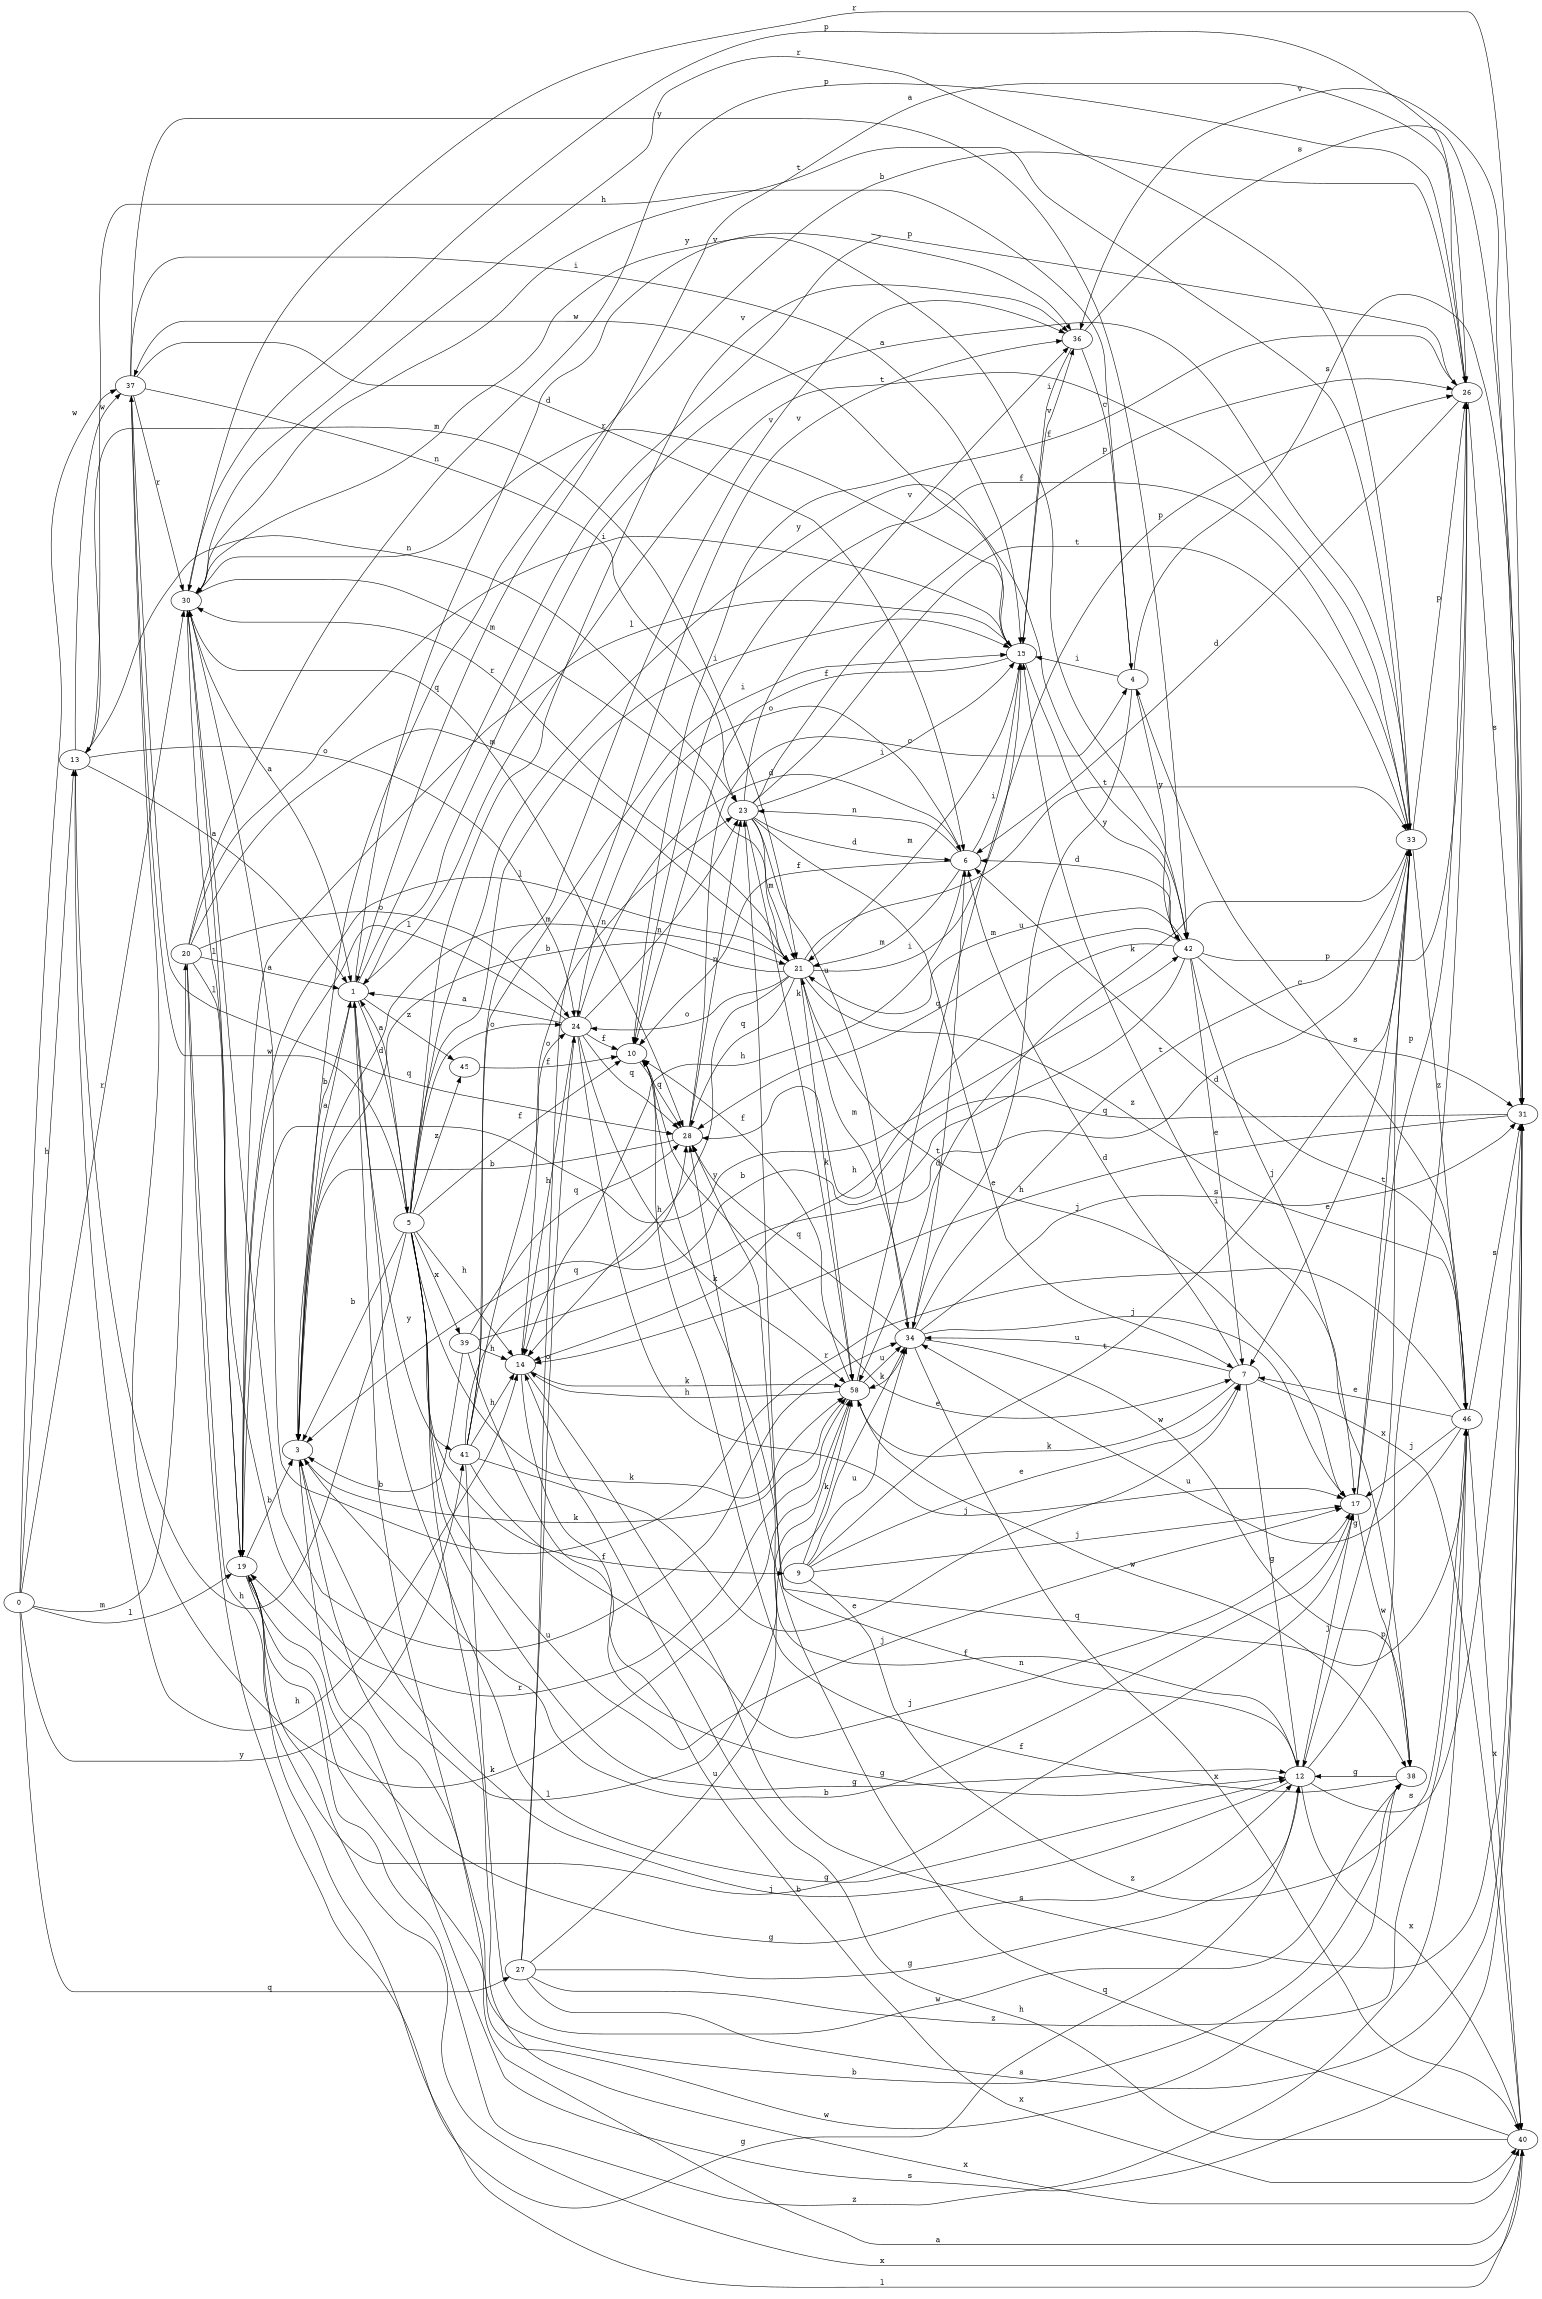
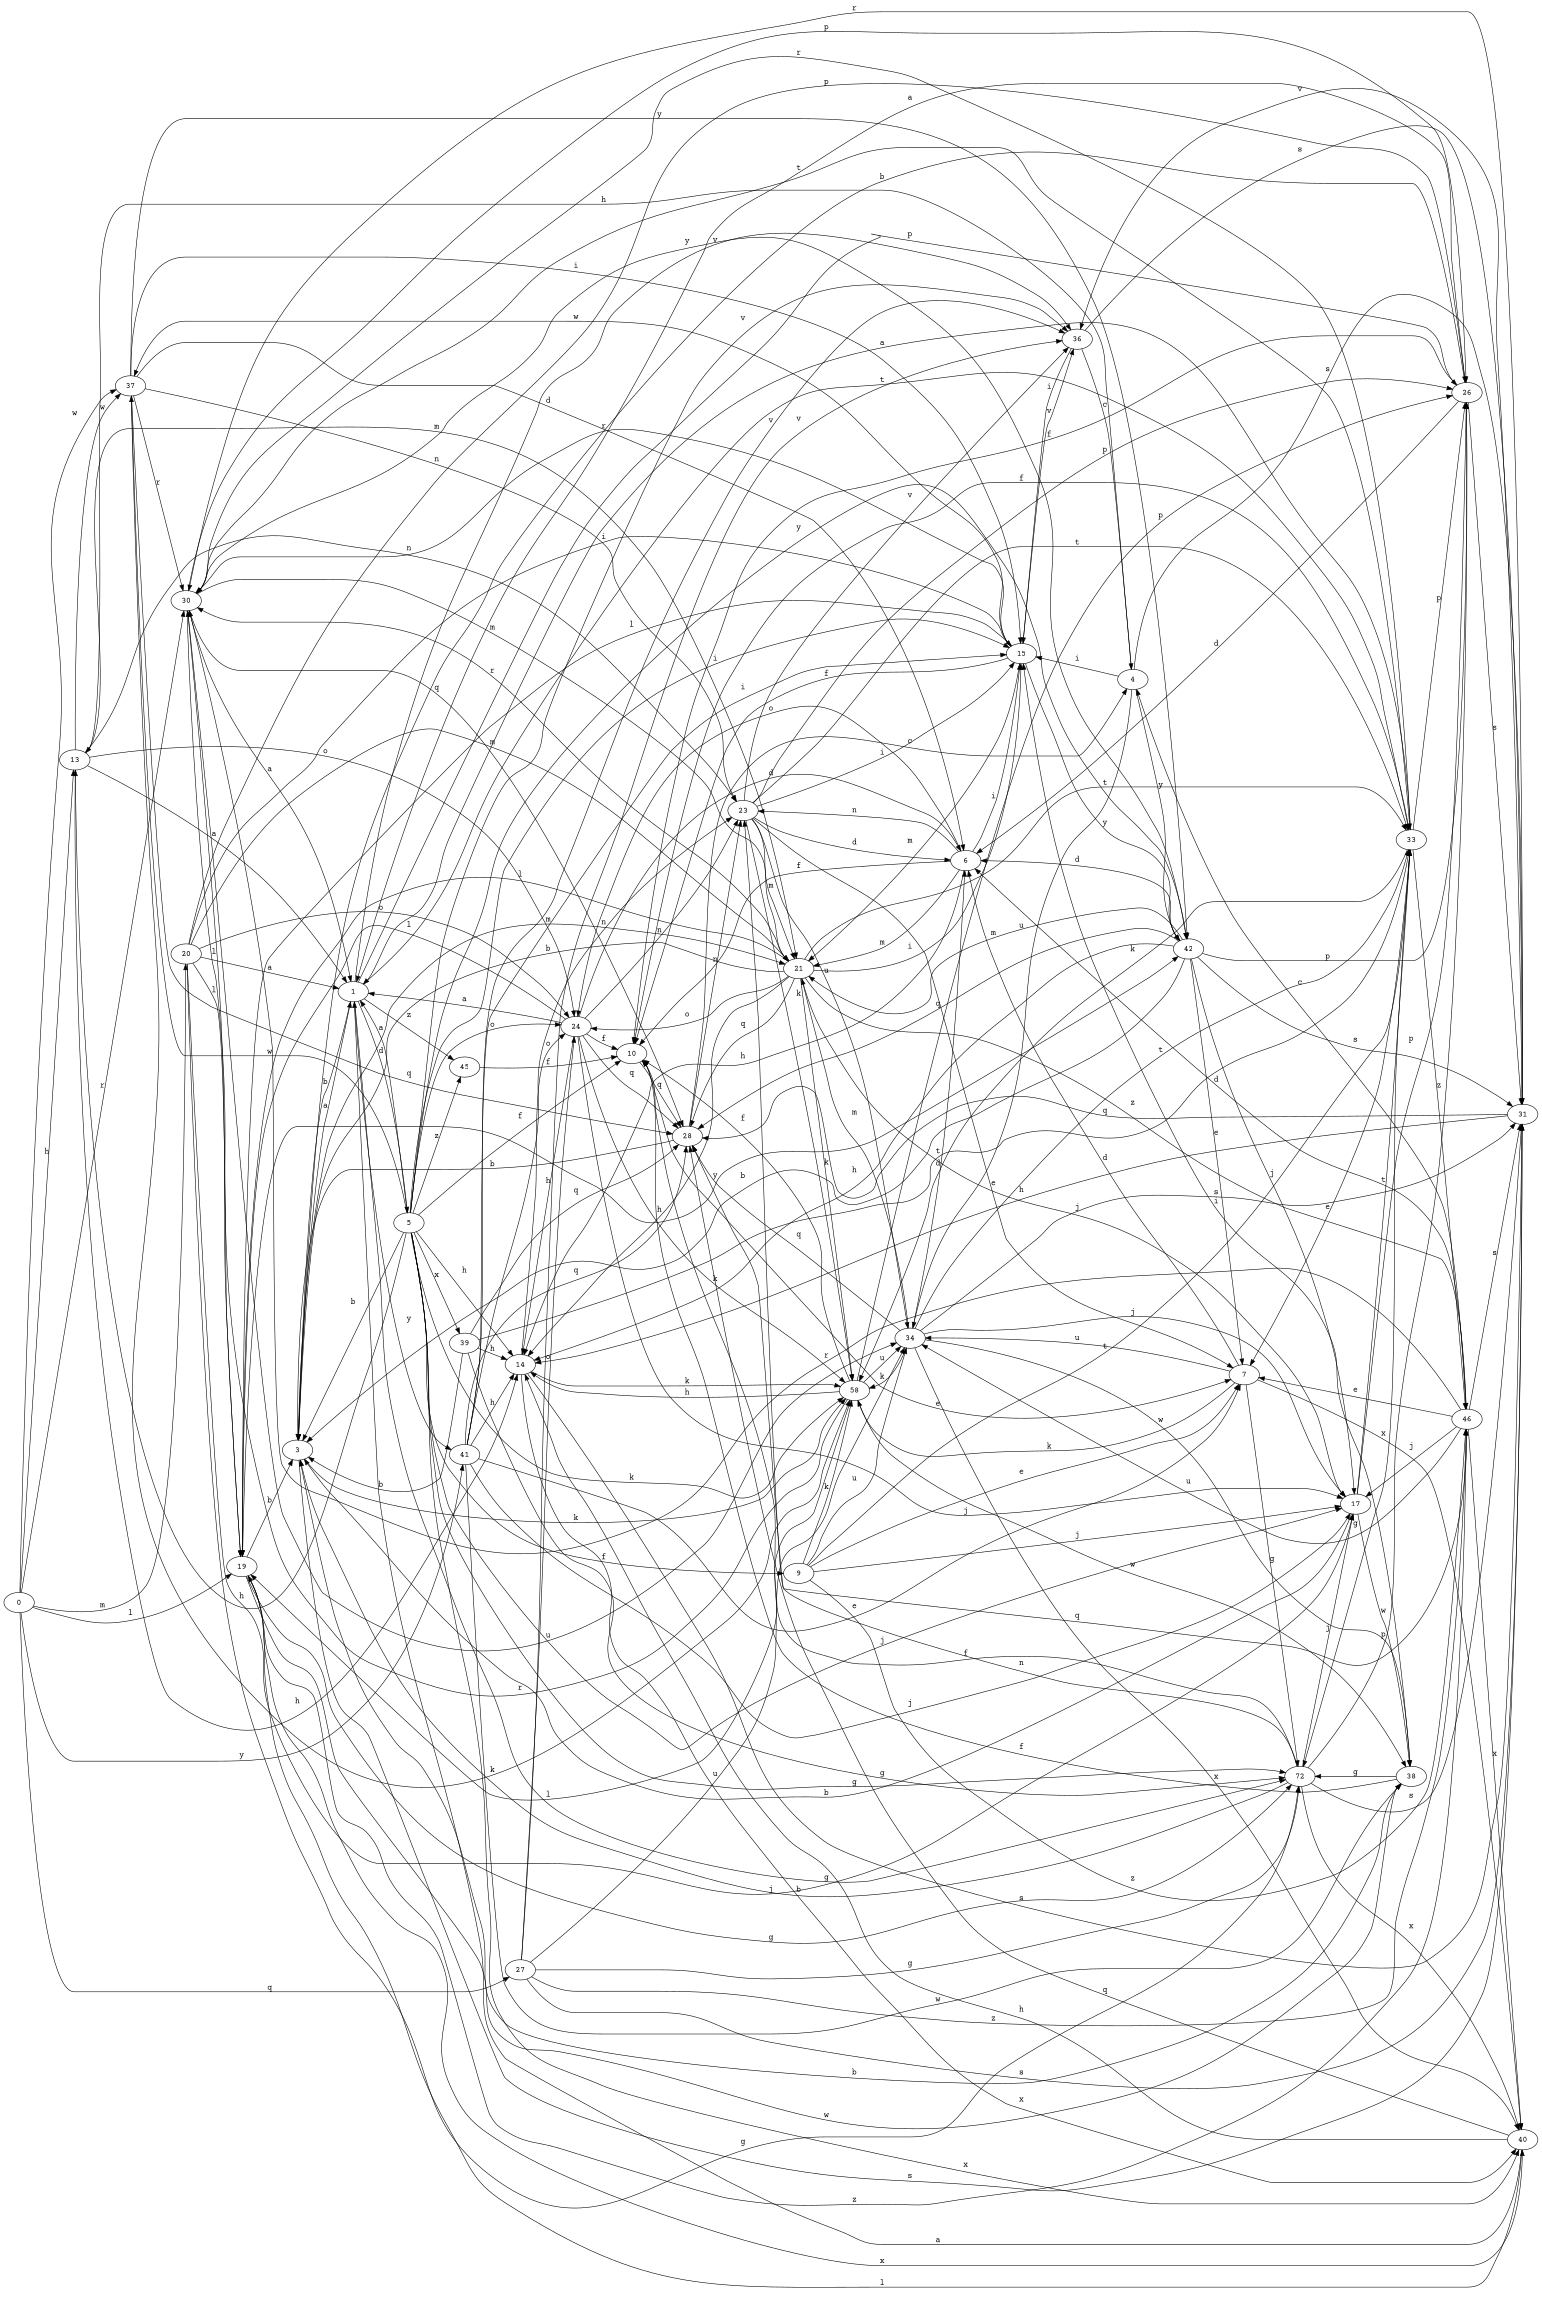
(1300, 1776) -> (1300, 1776)
